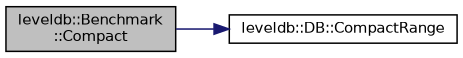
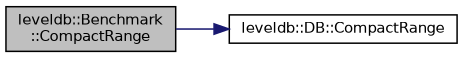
(91, 29) -> (91, 29)
